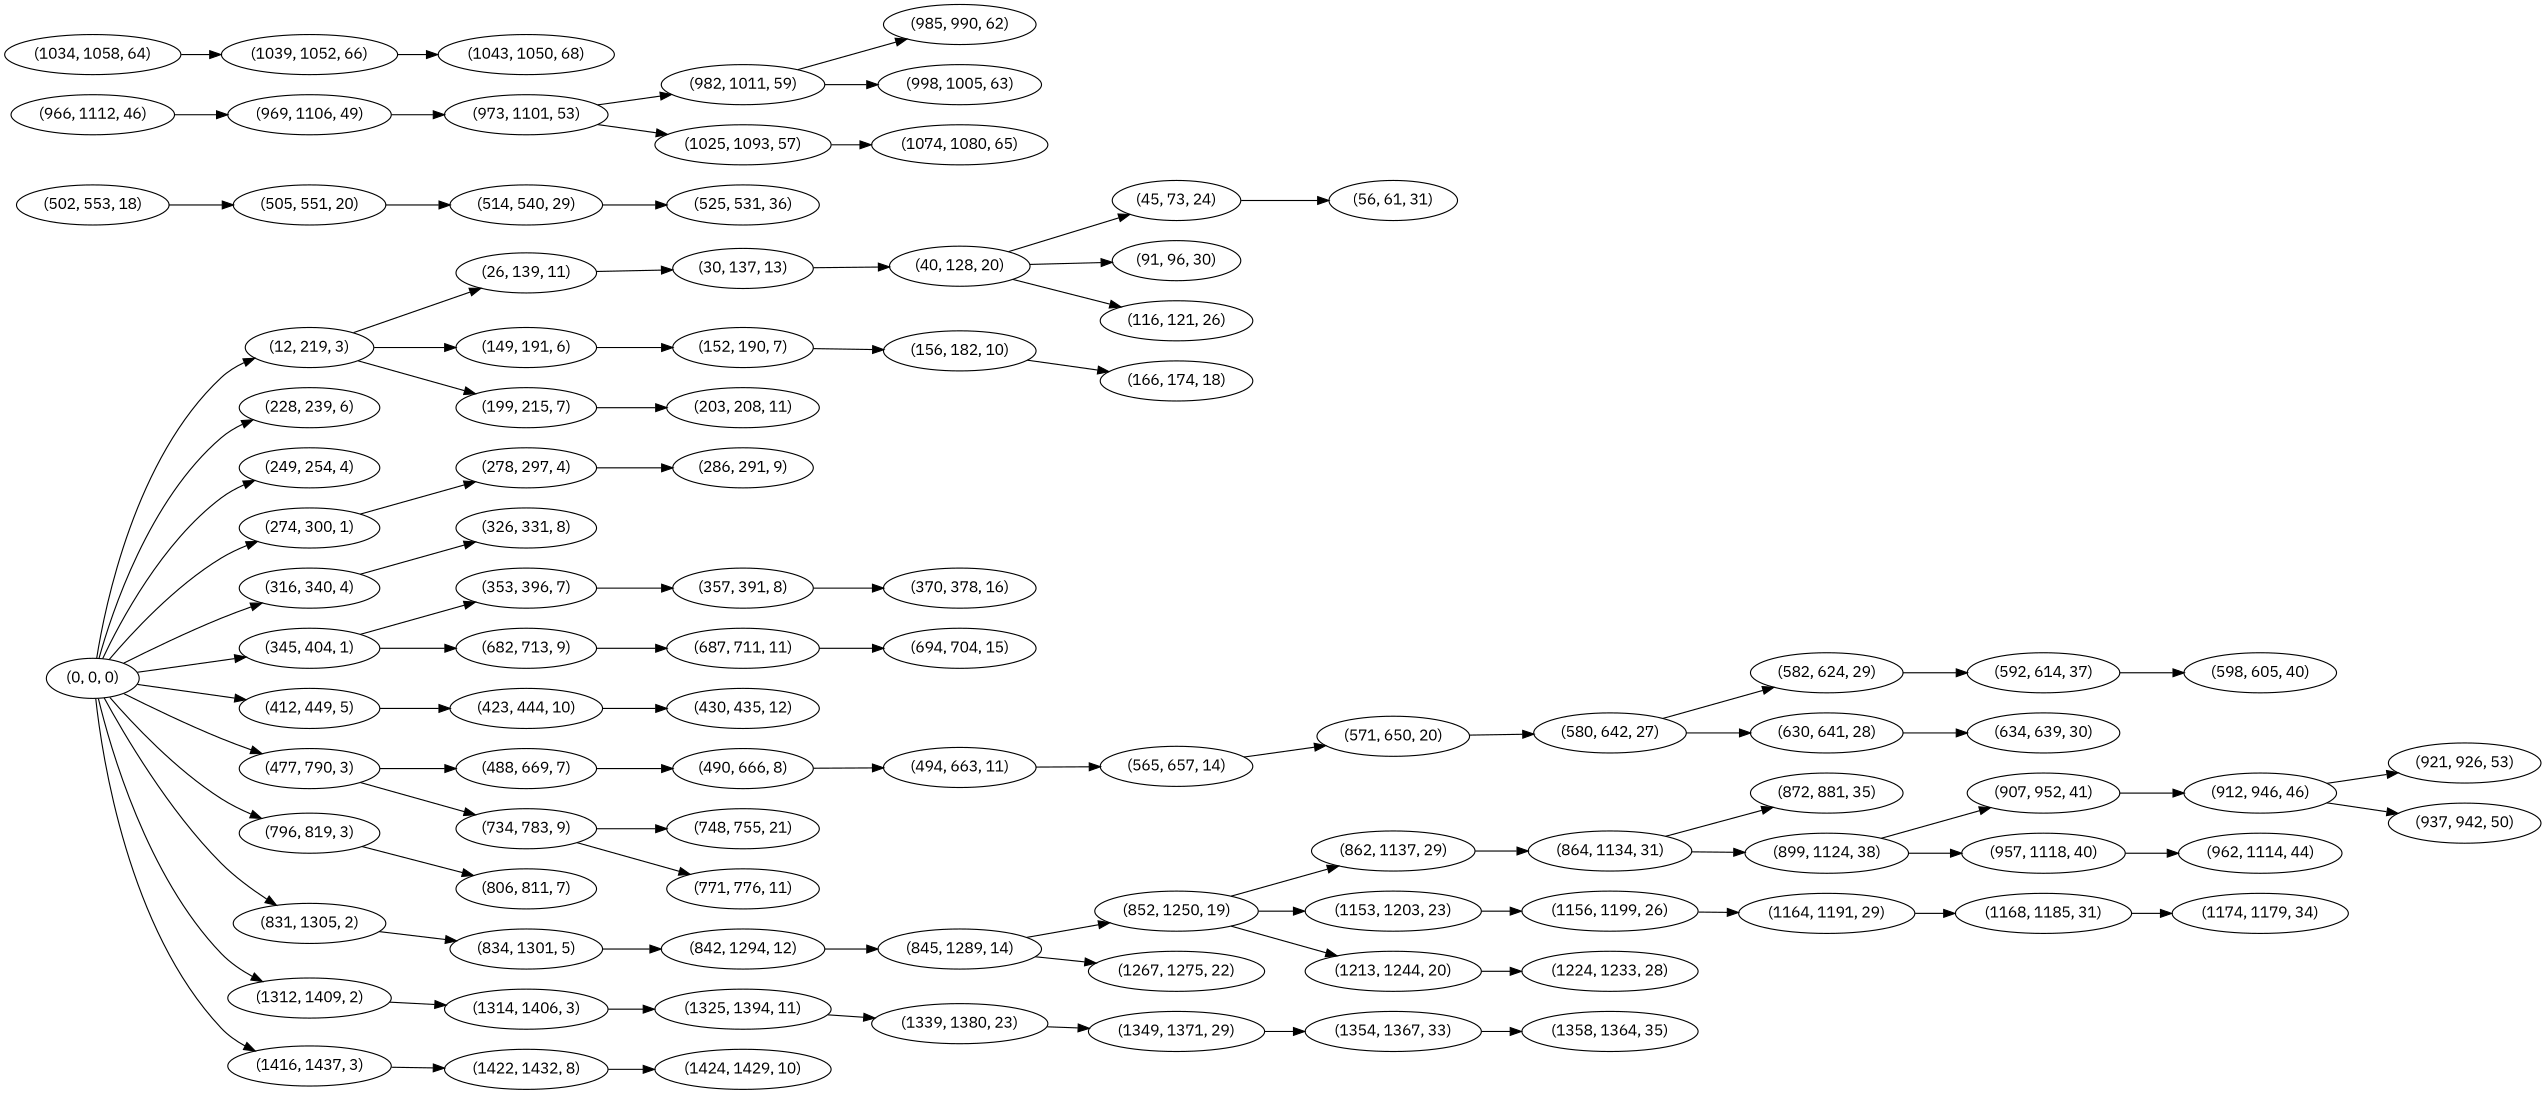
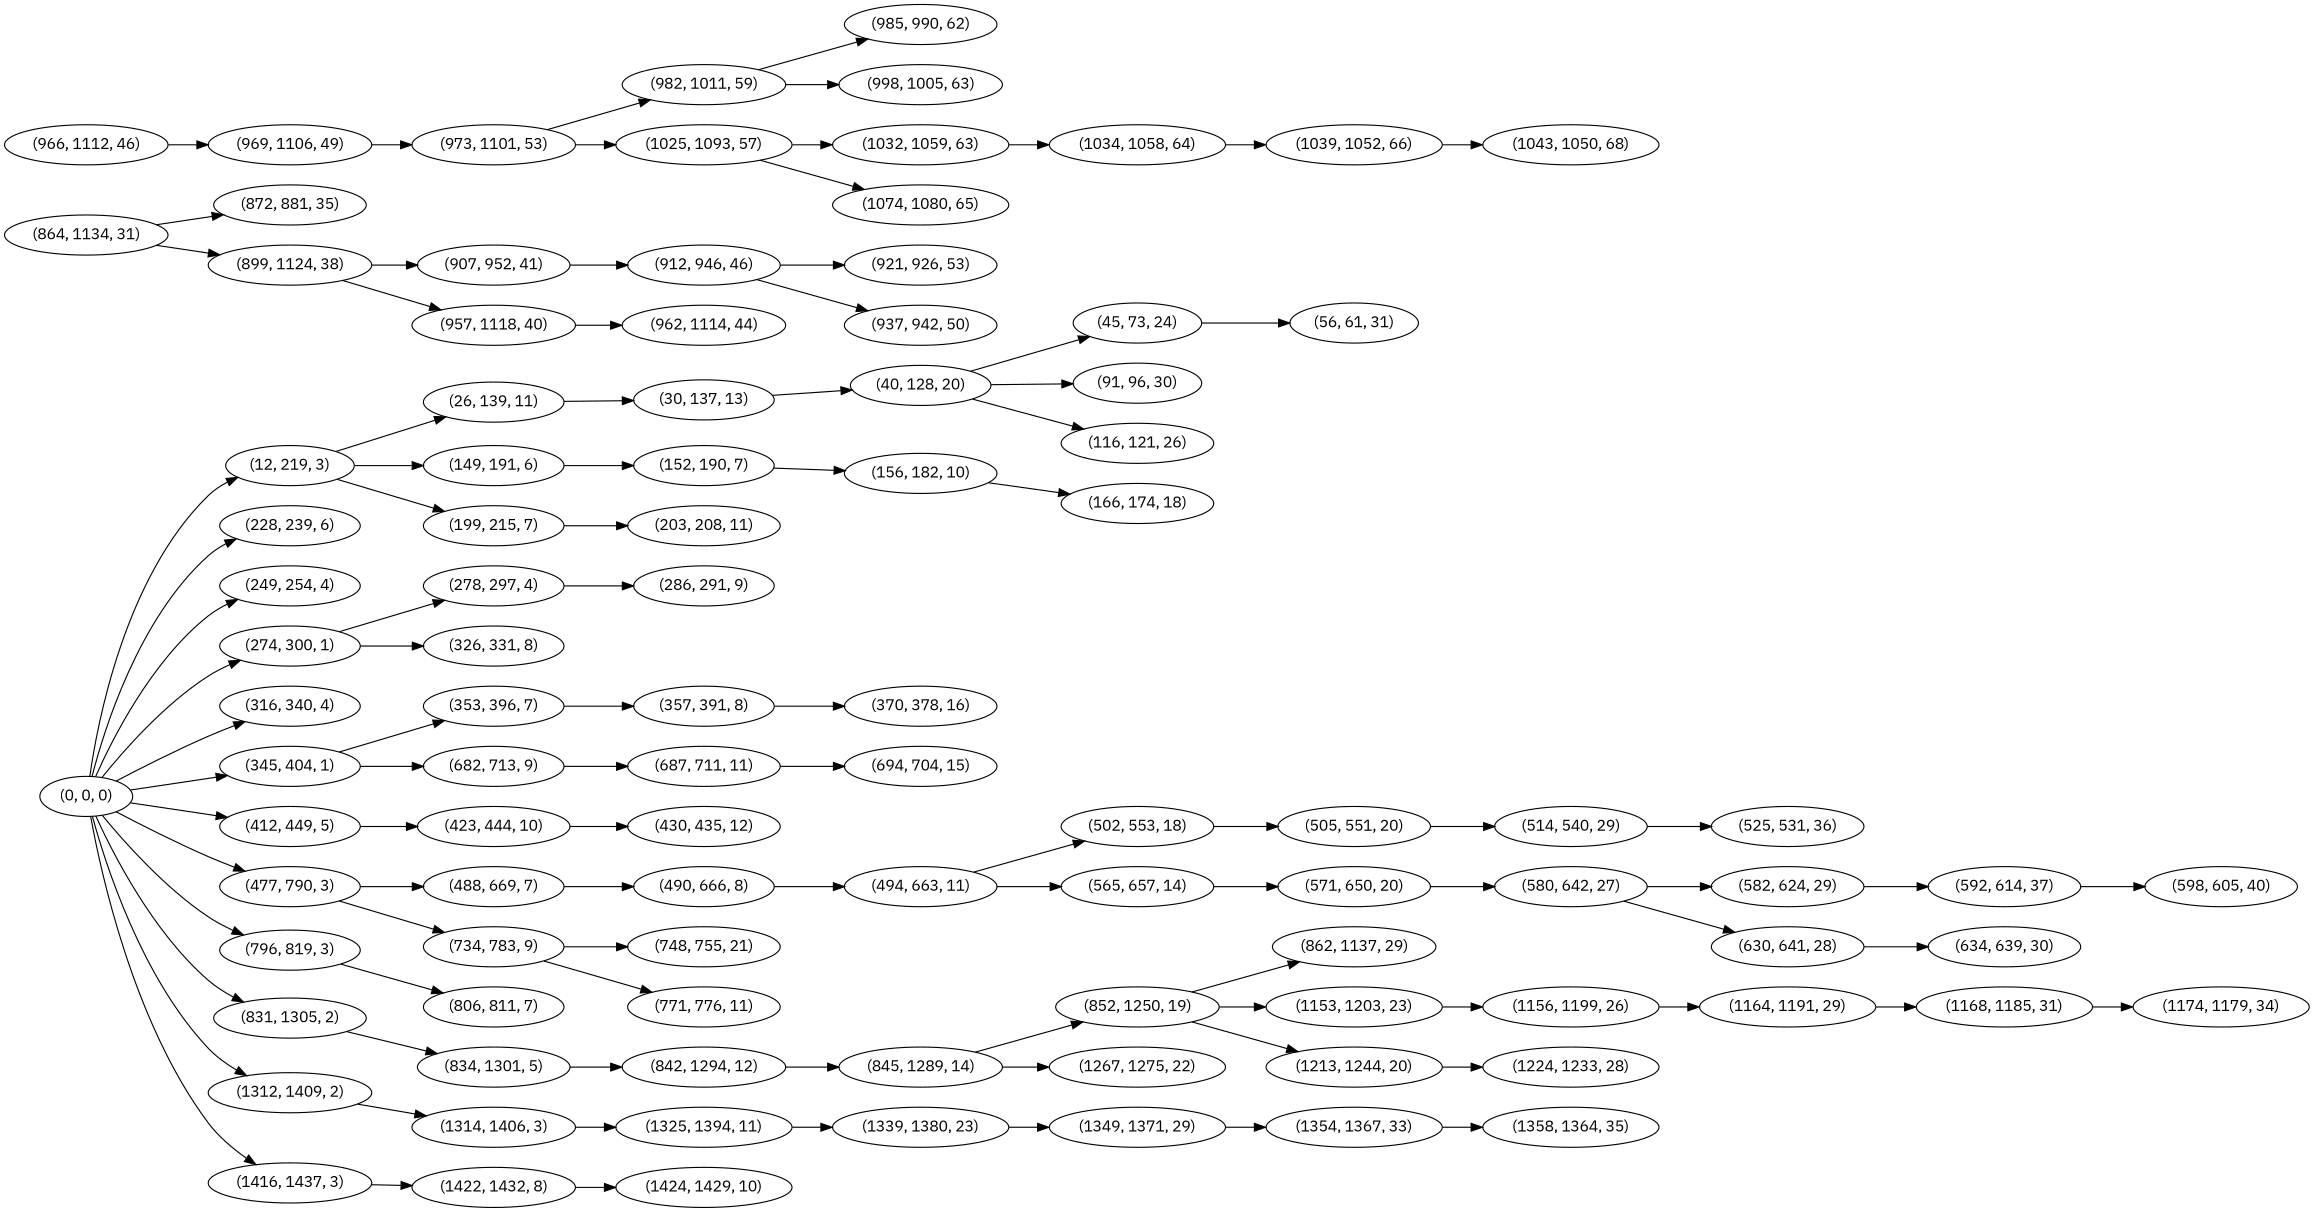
none -> (921, 145)
(412, 560) -> (386, 646)
(1496, 851) -> none
none -> (1024, 858)
